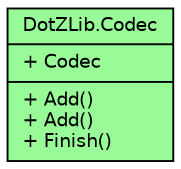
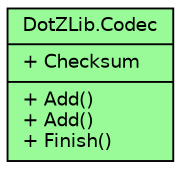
(62, 62) -> (82, 62)
